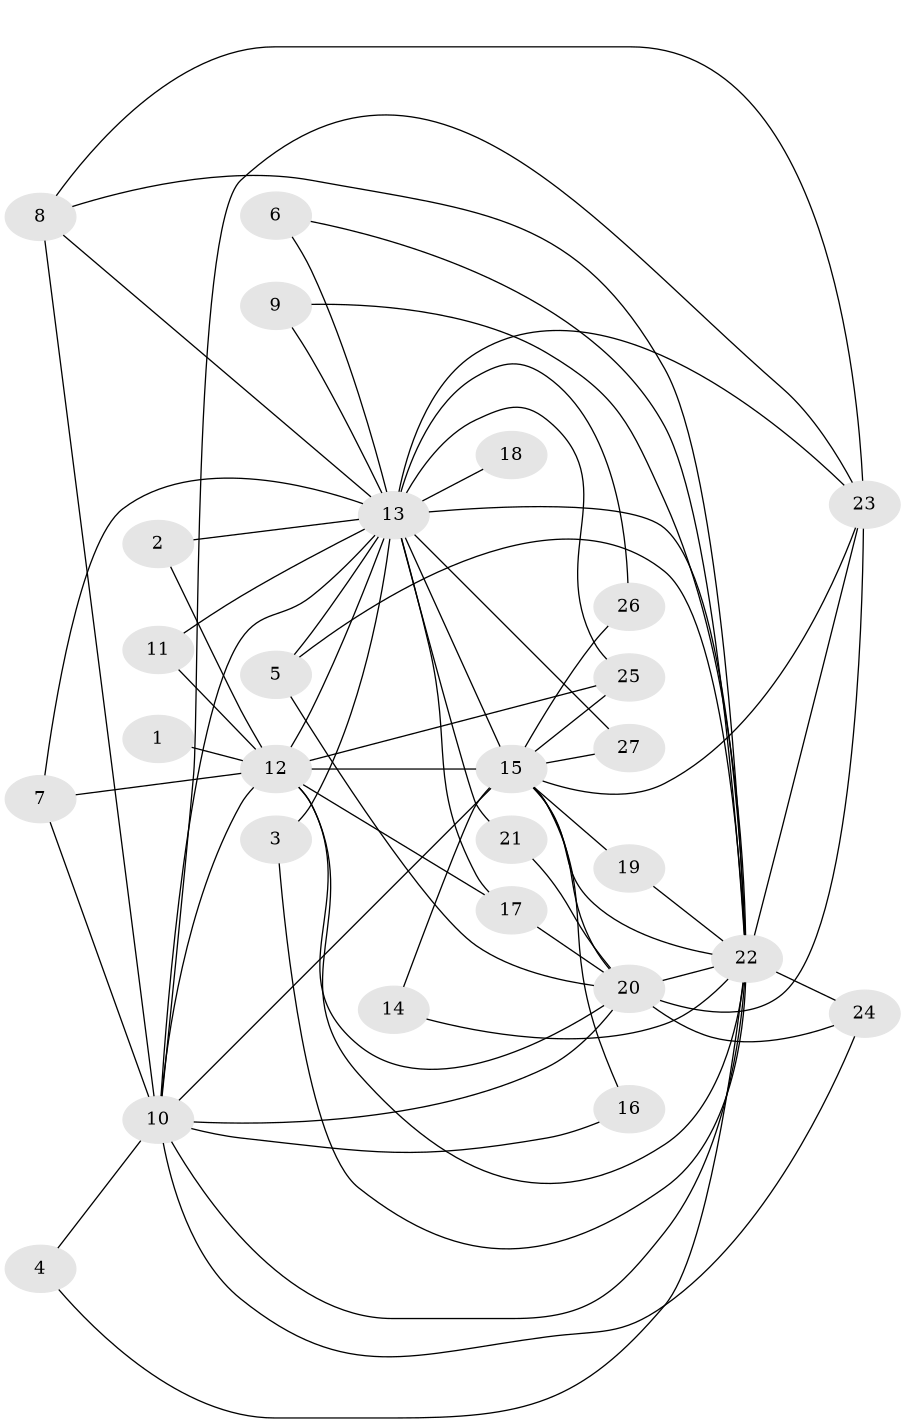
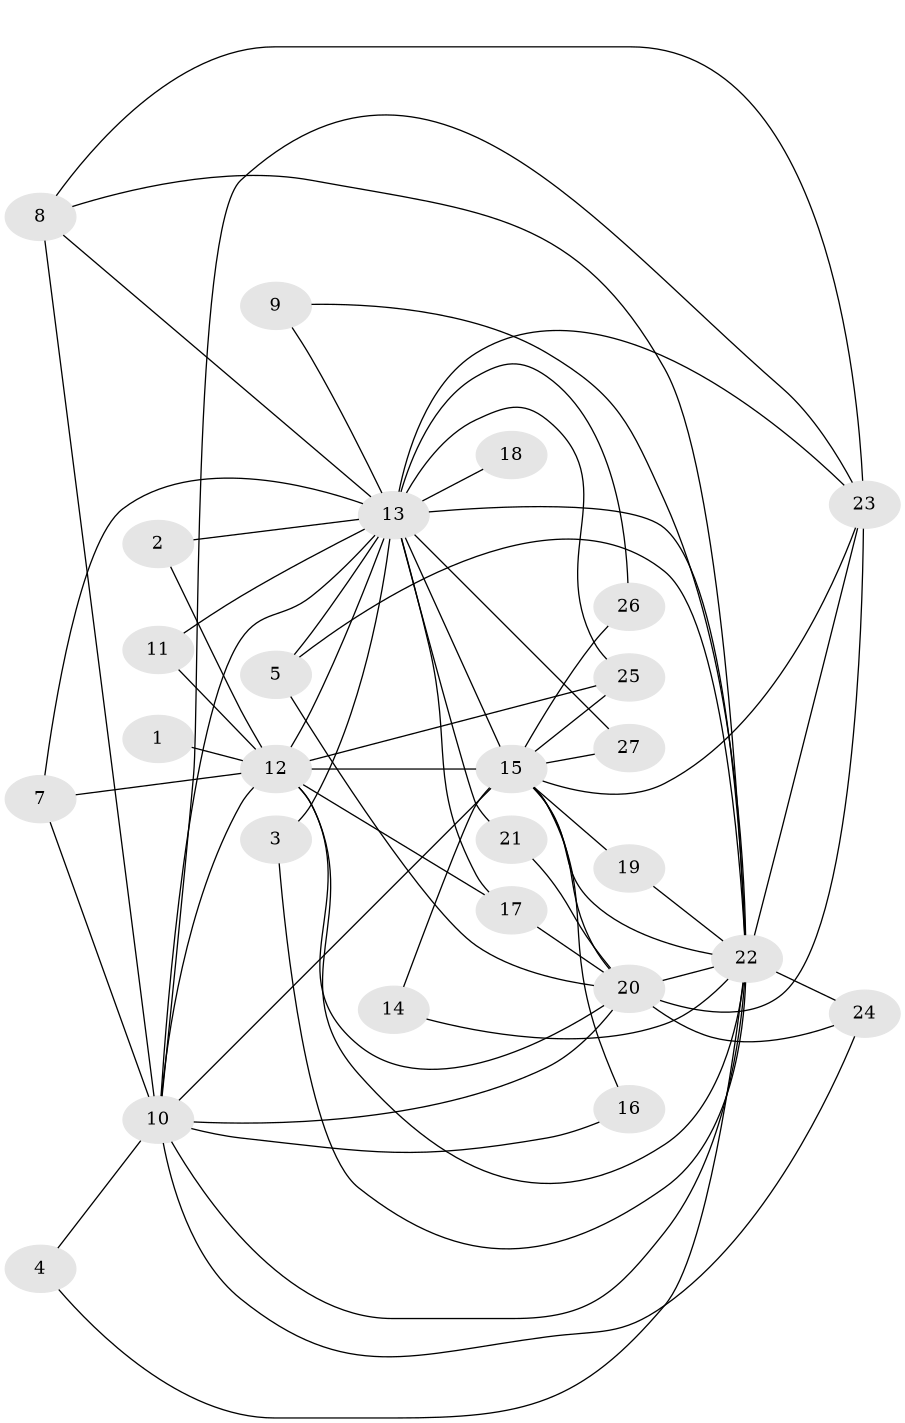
(276, 216) -> none
